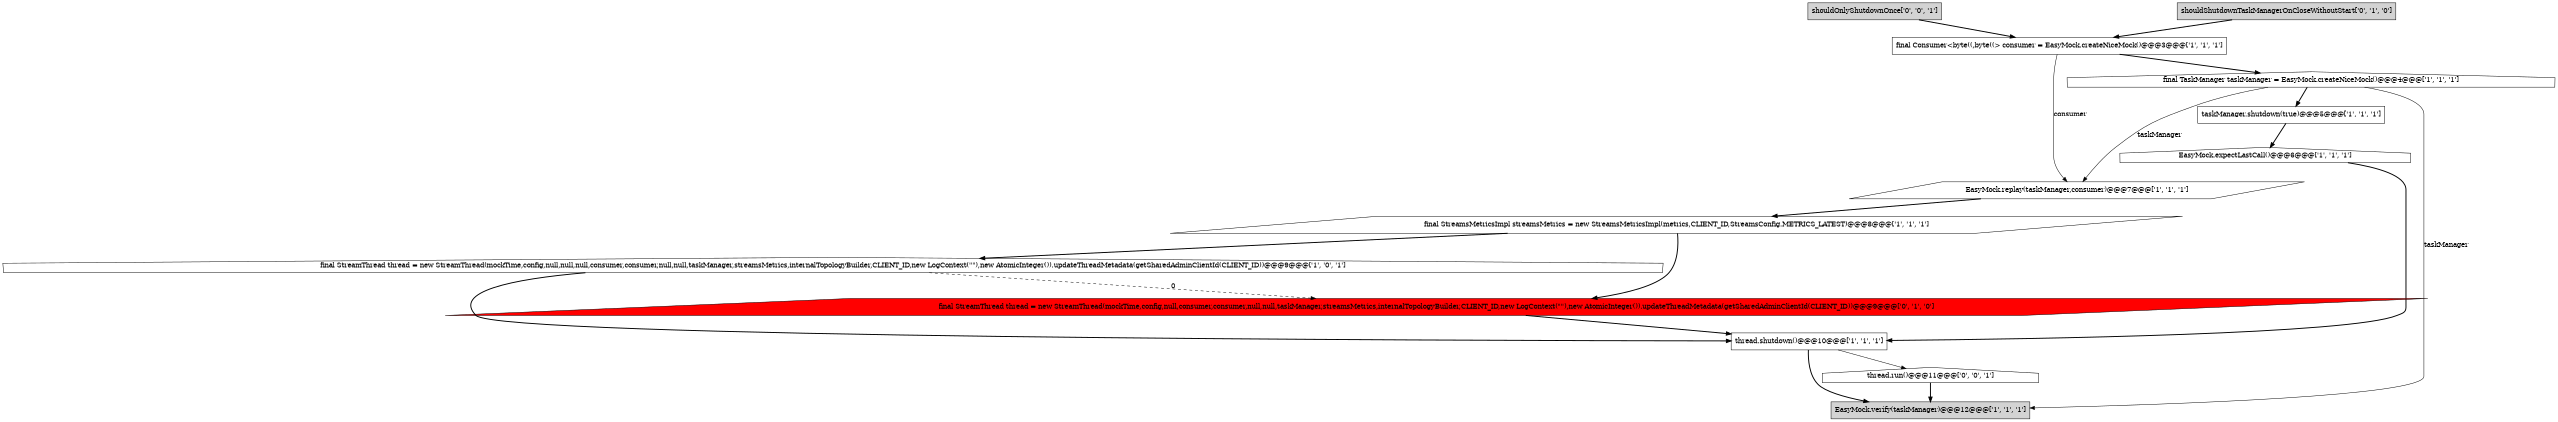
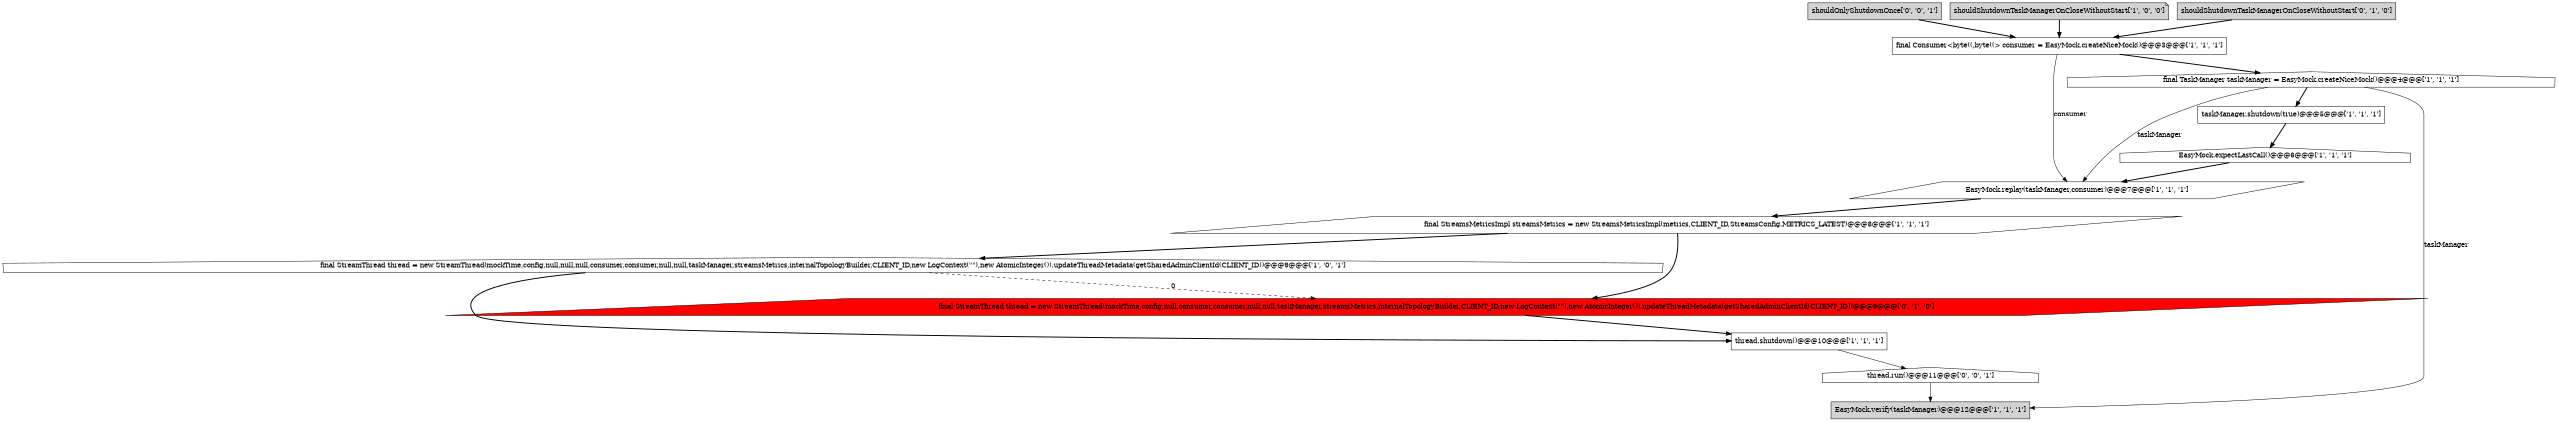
none -> (2059, 11)
(2244, 332) -> (2178, 172)
(1823, 388) -> none
(1930, 390) -> (1930, 390)
